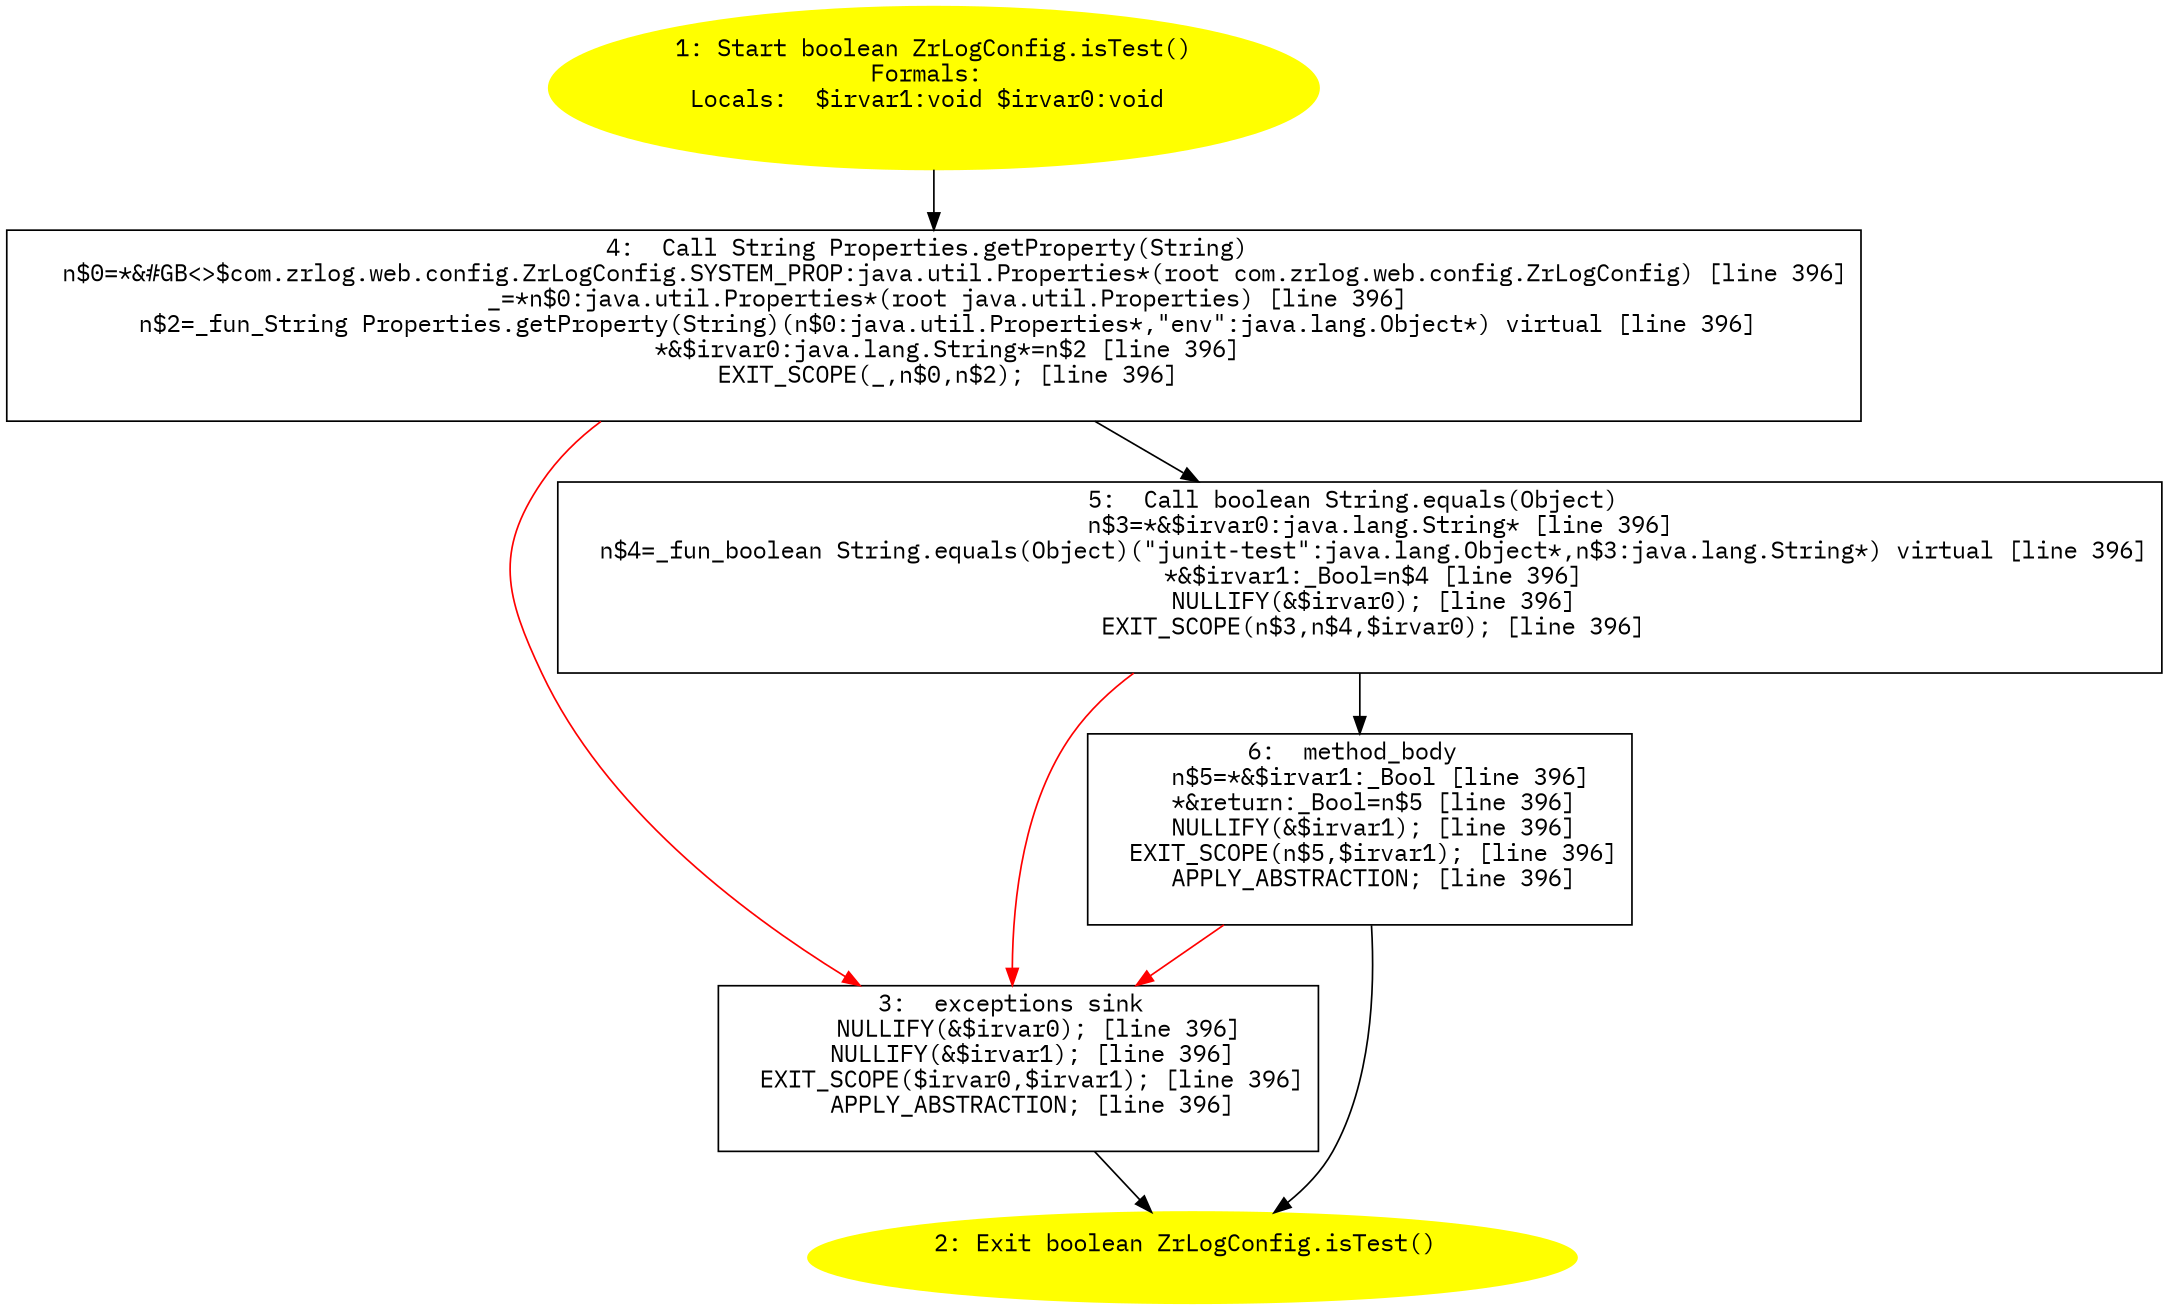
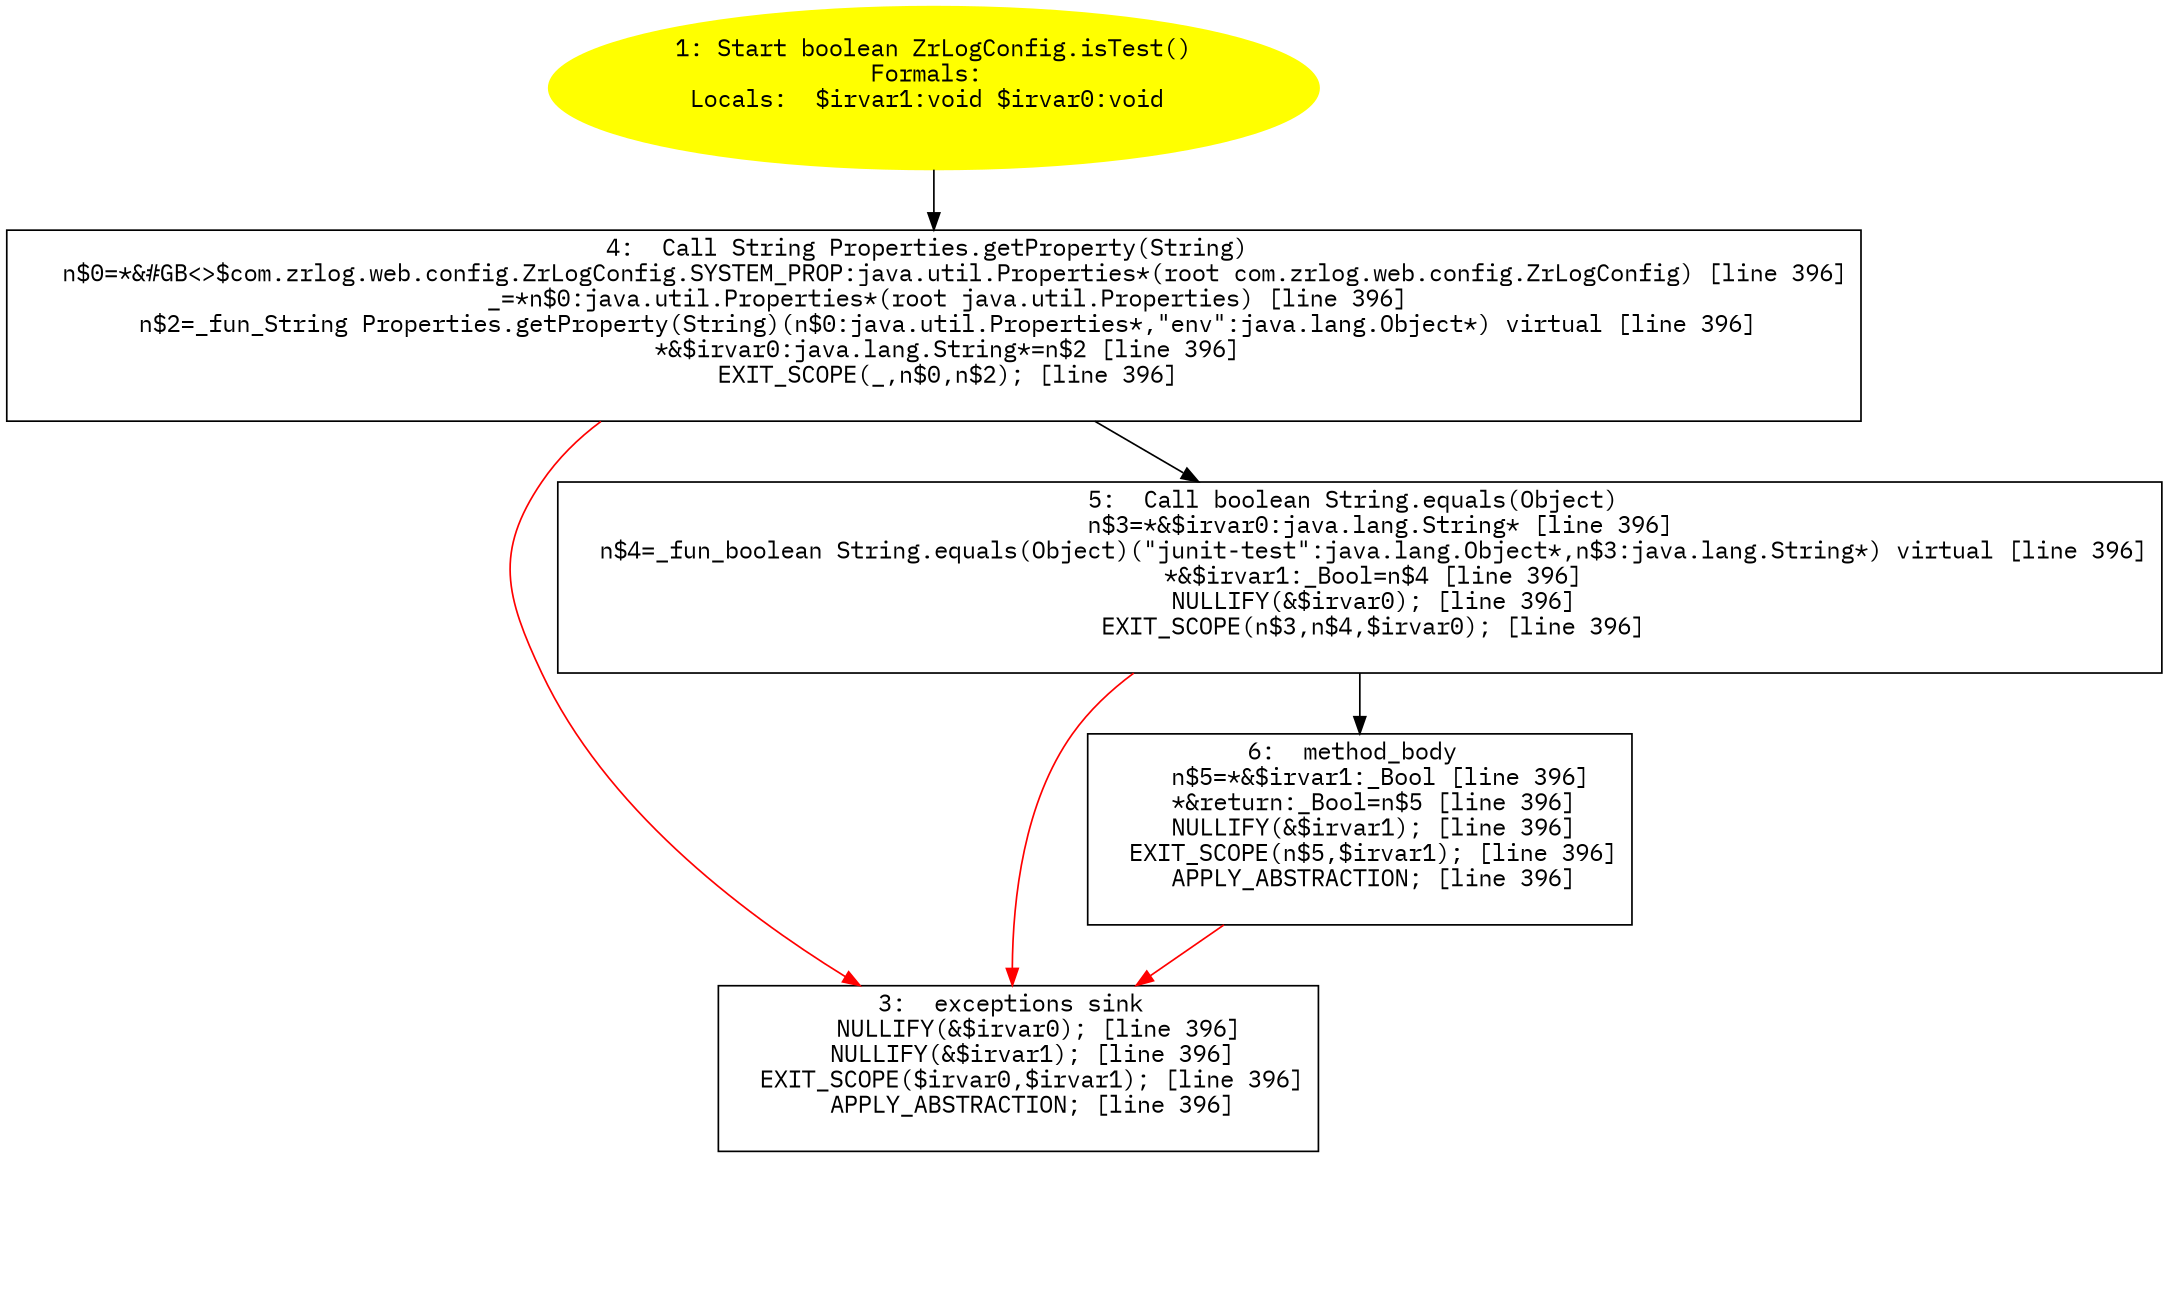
(1192, 1258) -> none
